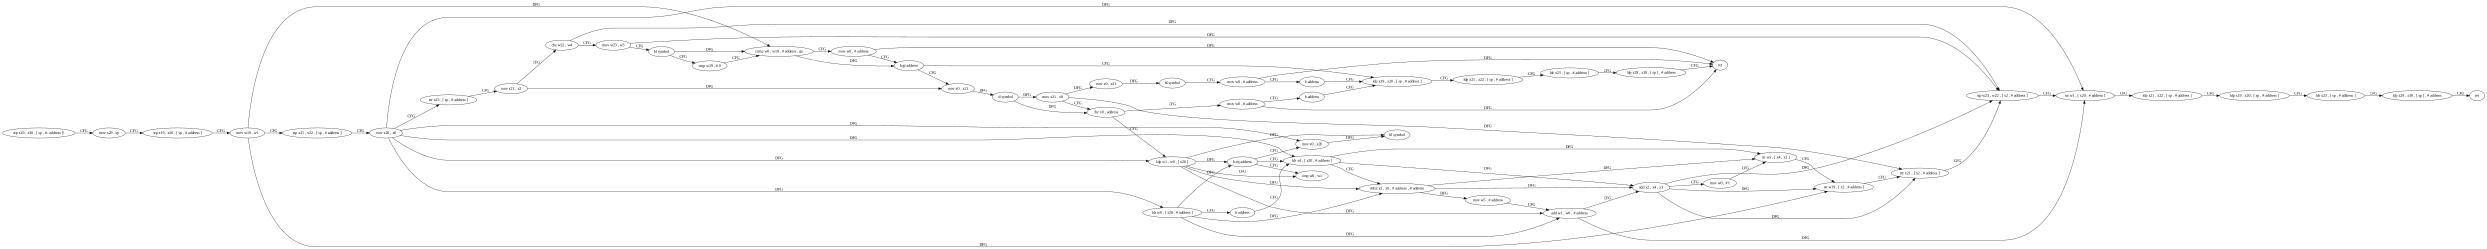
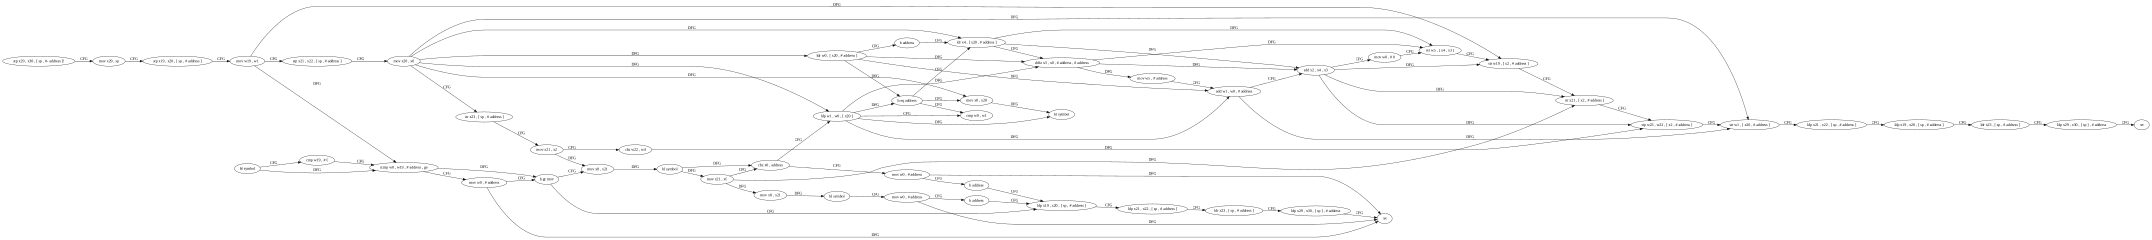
(613, 45) -> none
(909, 66) -> (547, 179)
